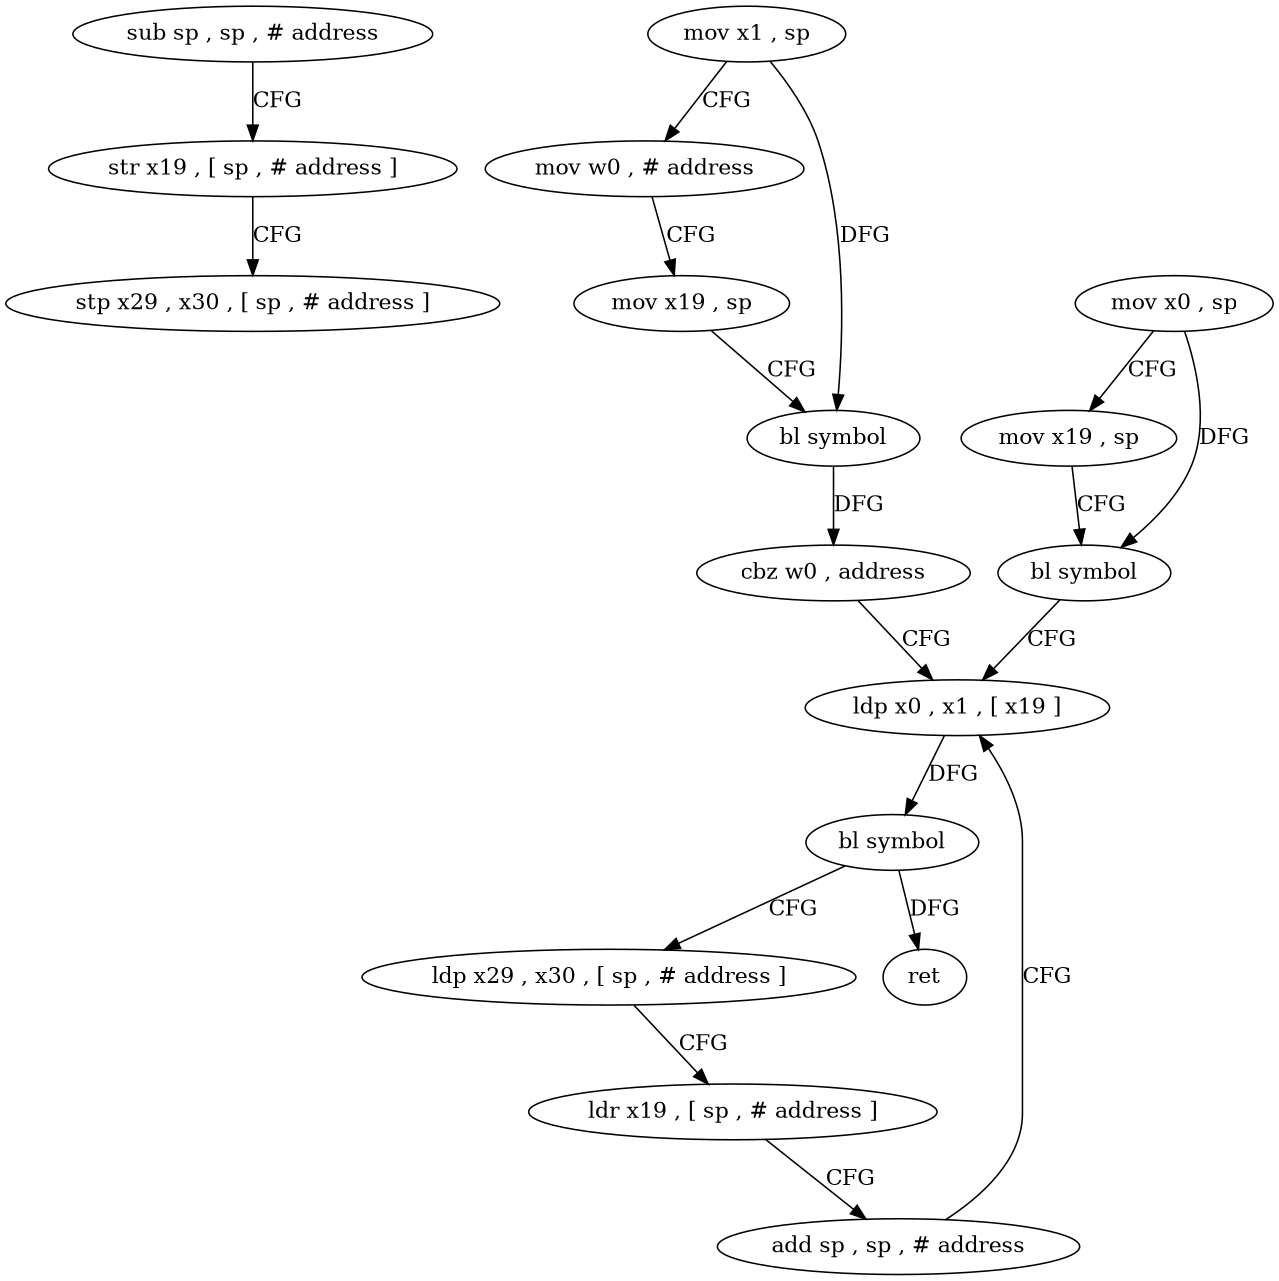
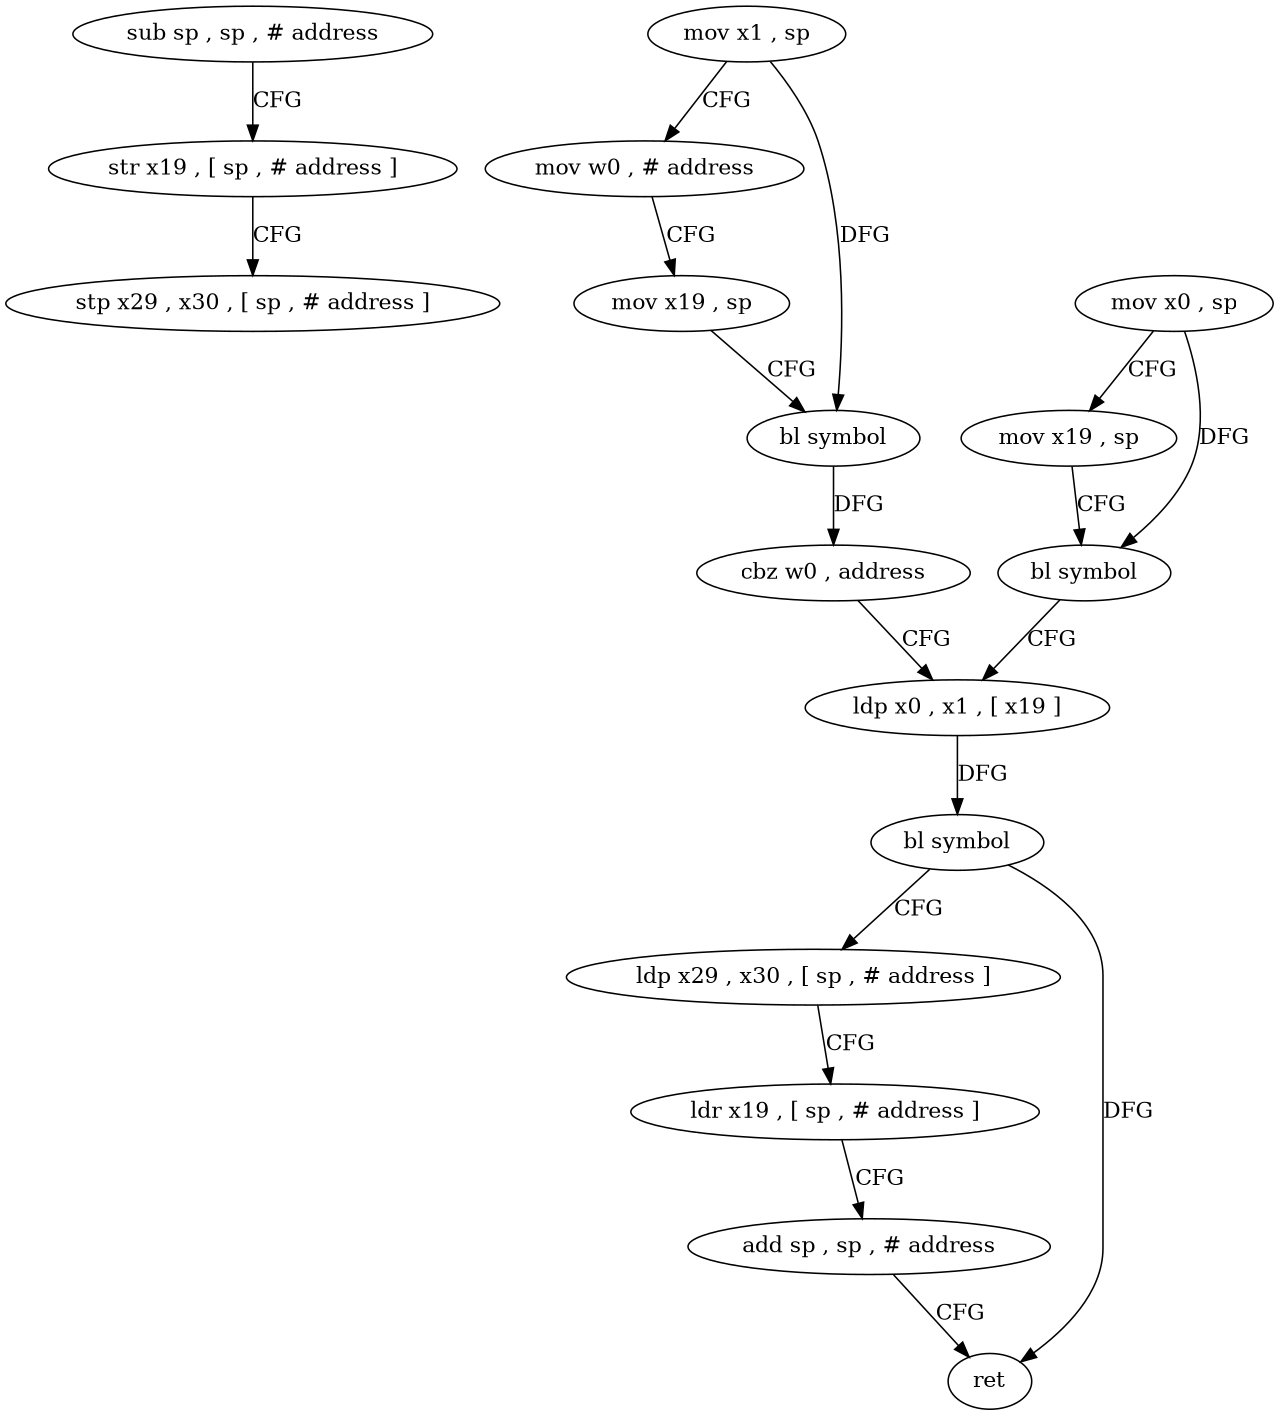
(1022, 995) -> (926, 1310)
